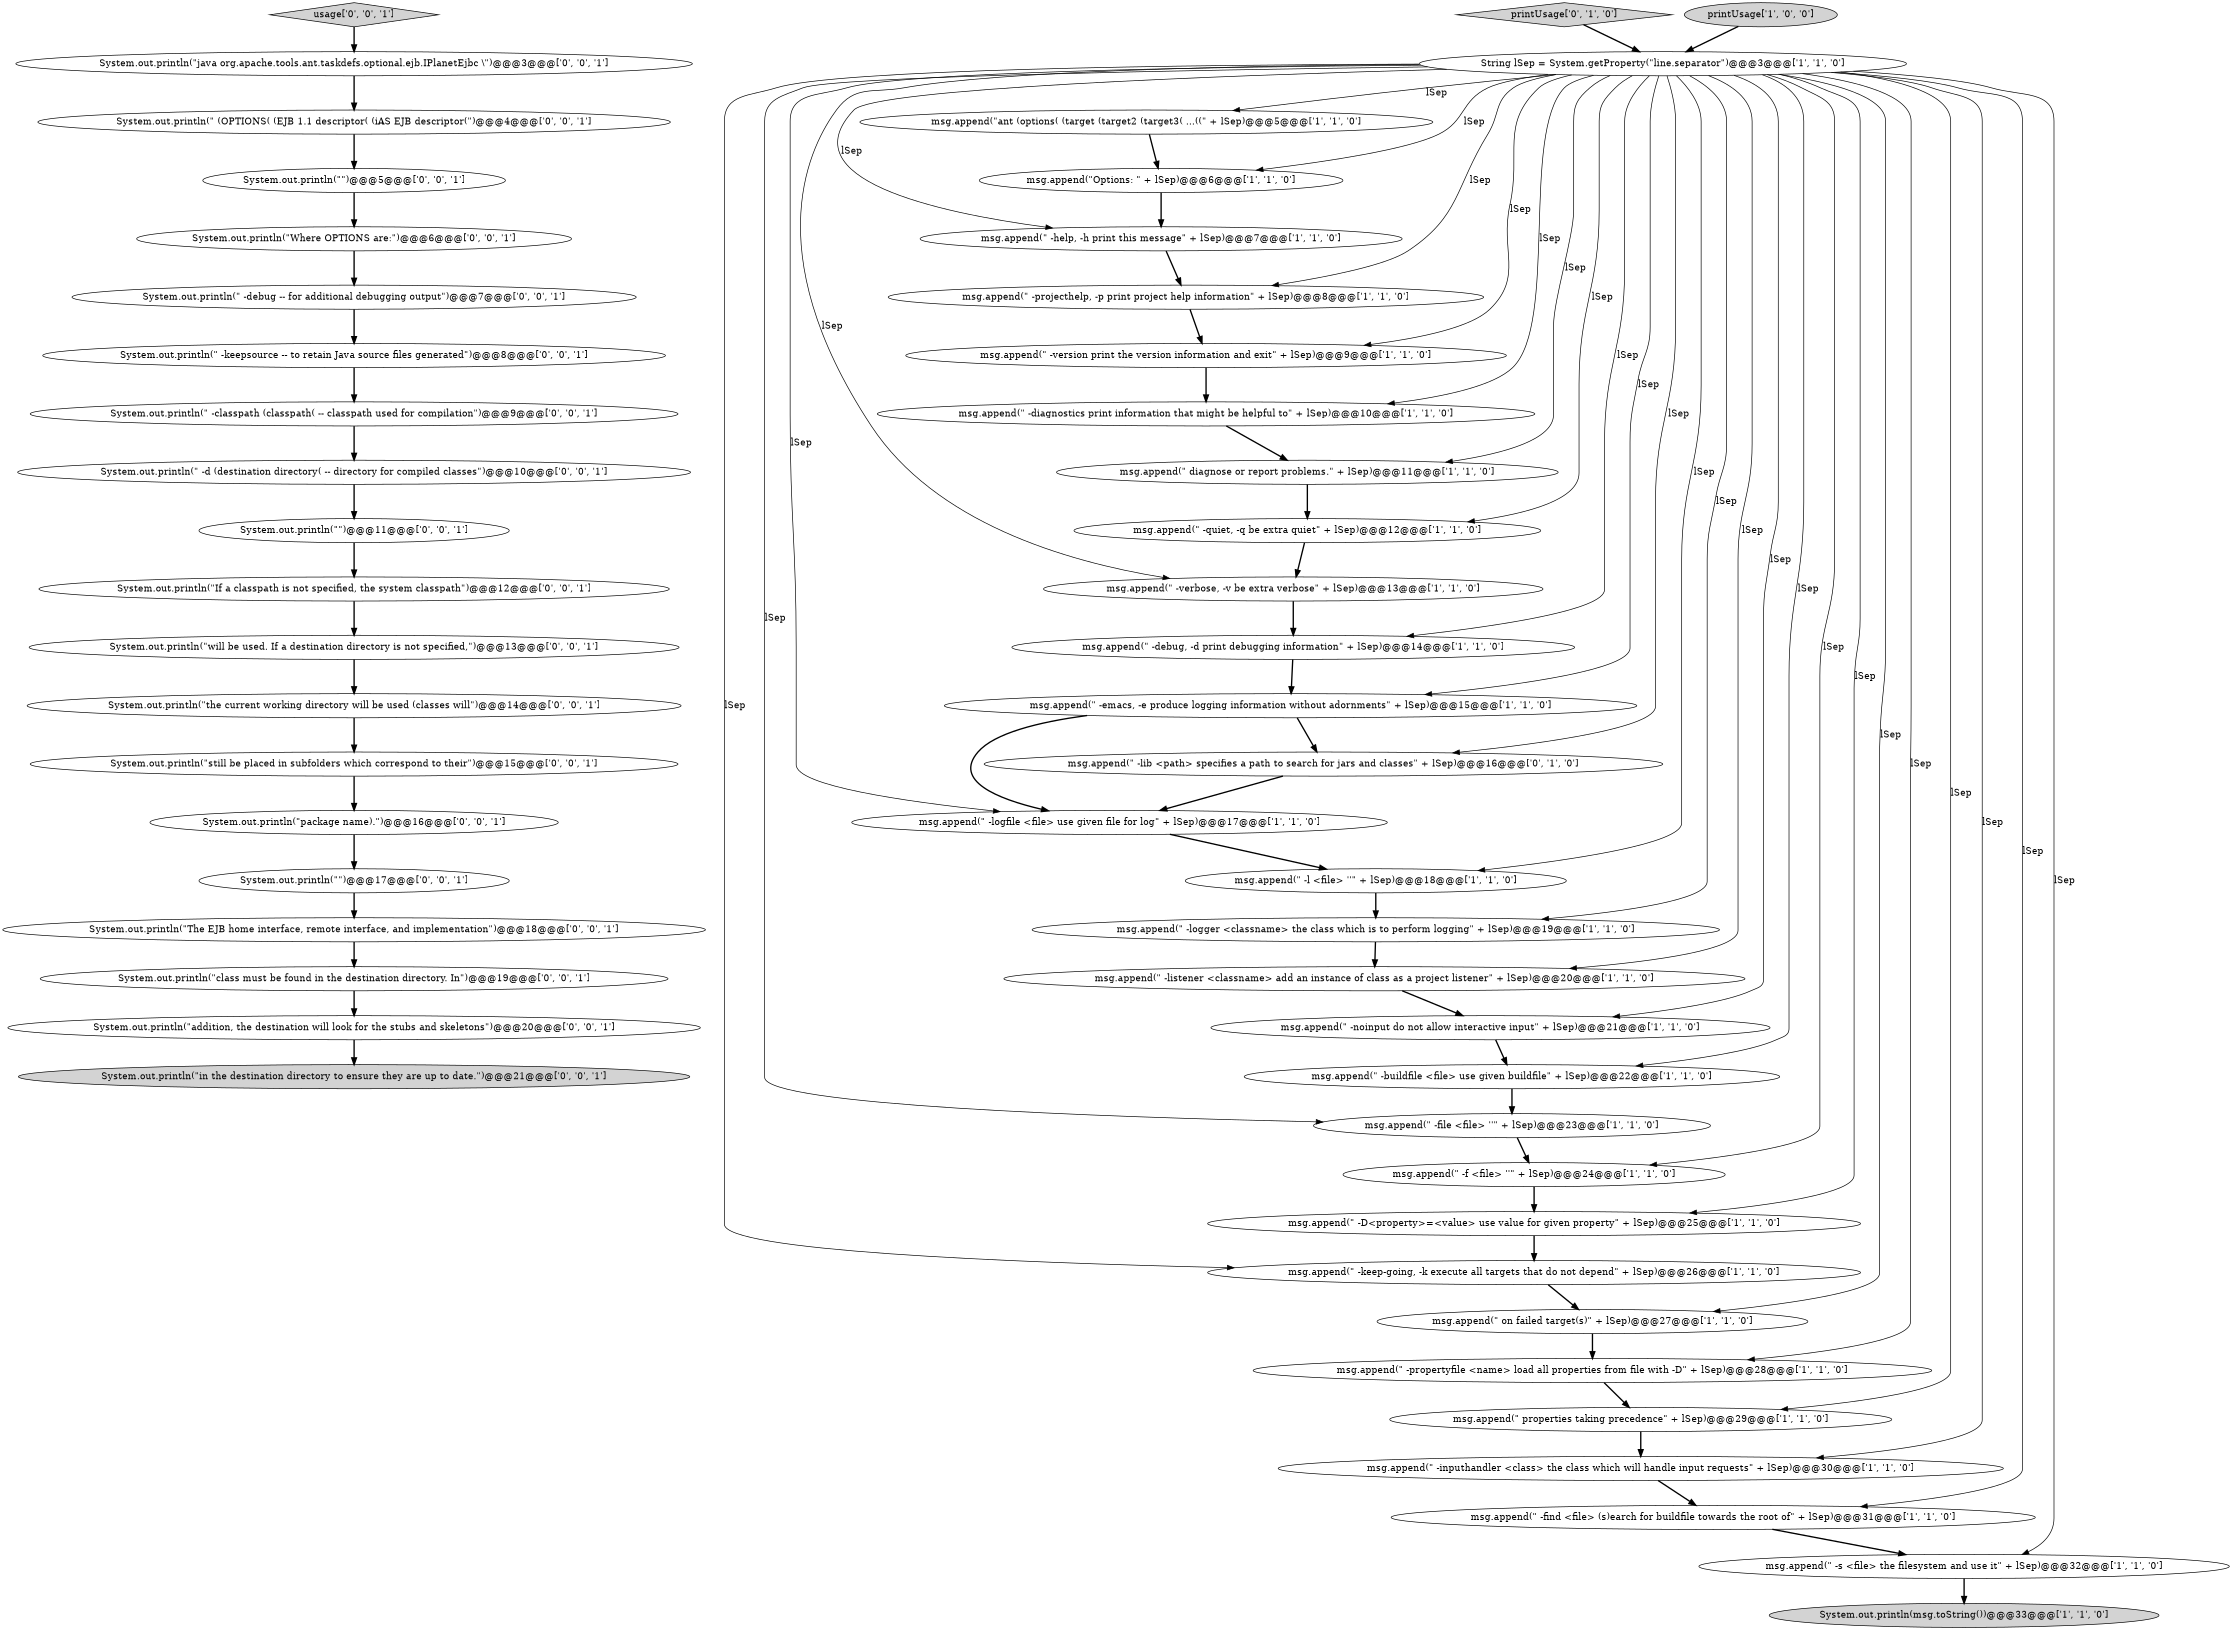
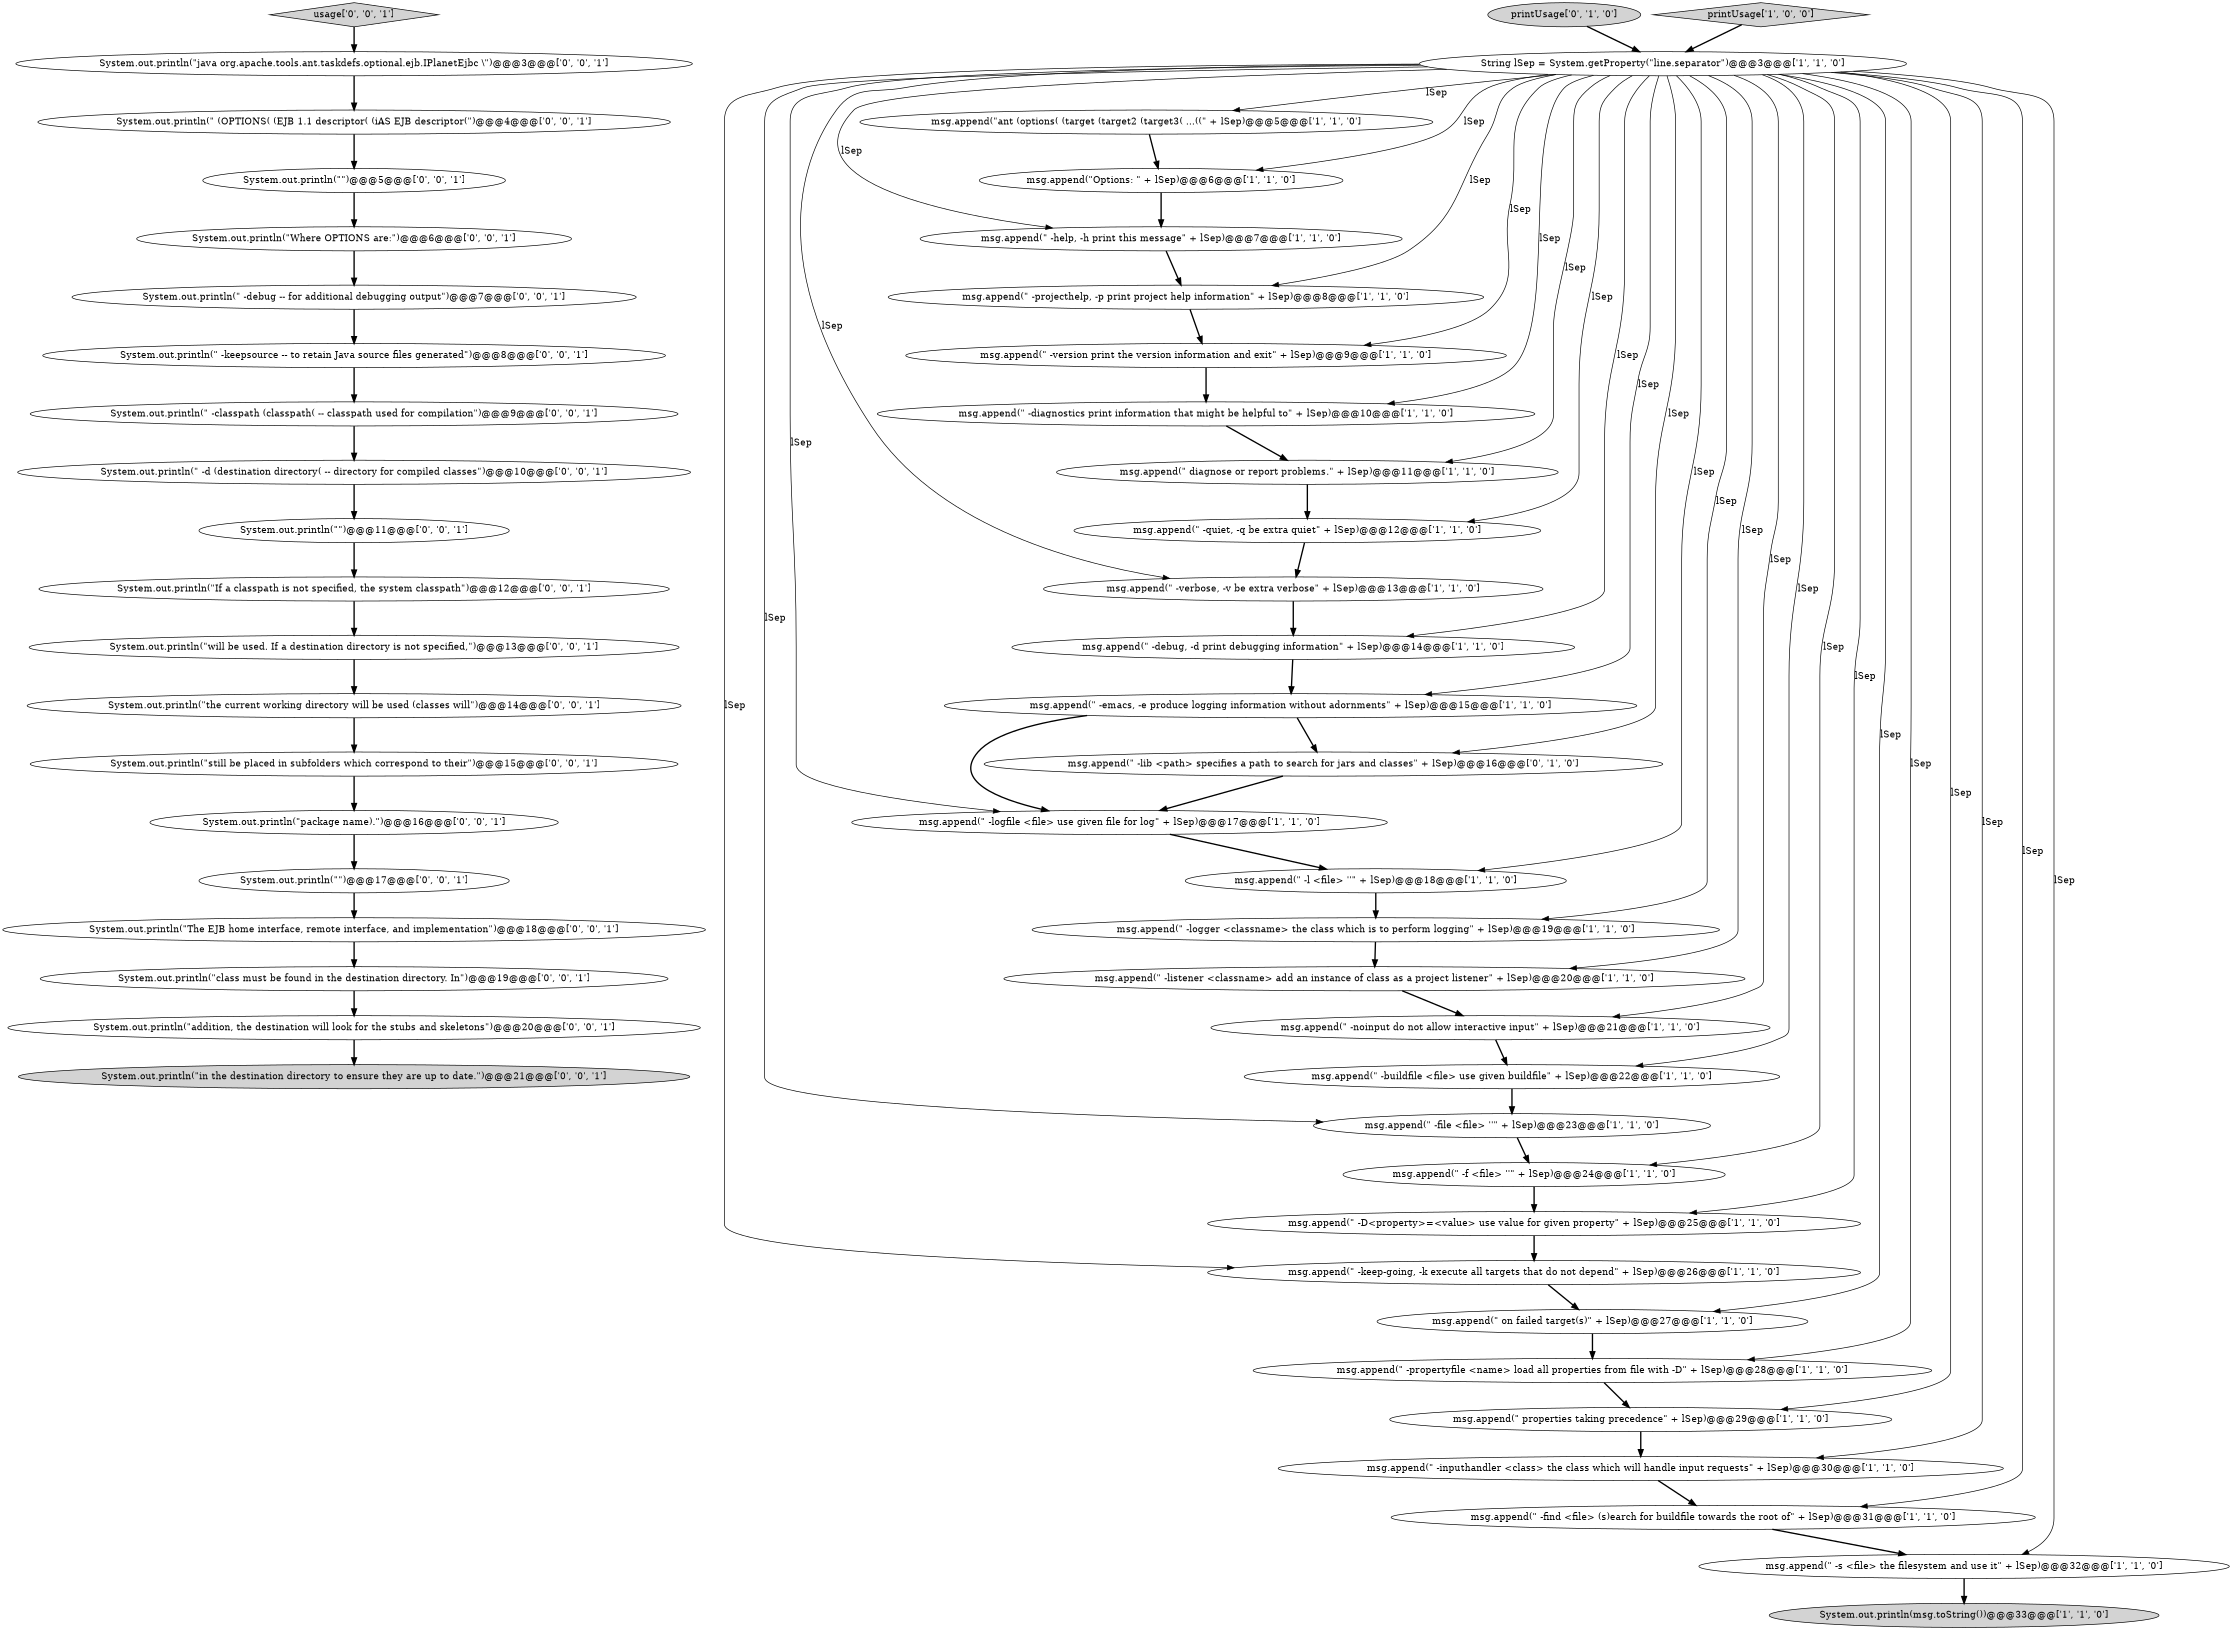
(1564, 15) -> (1564, 15)
(1761, 15) -> (1761, 15)
